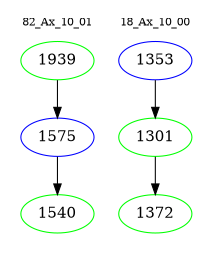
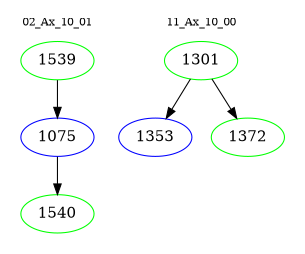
(57, 23) -> (57, 23)
(155, 23) -> (202, 23)
(57, 61) -> (57, 61)
(155, 94) -> (181, 94)
(57, 137) -> (57, 137)
